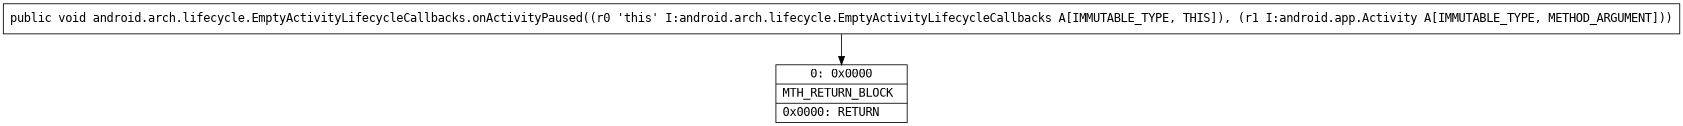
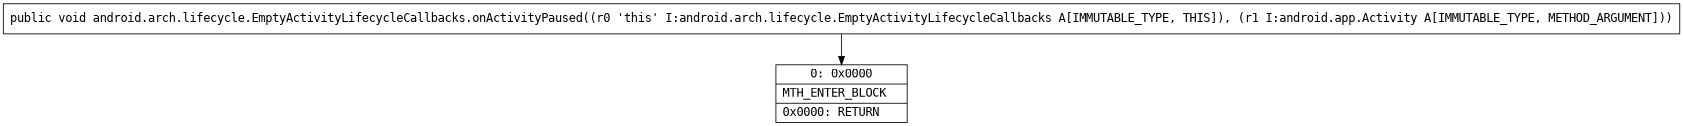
(838, 93) -> (834, 93)
